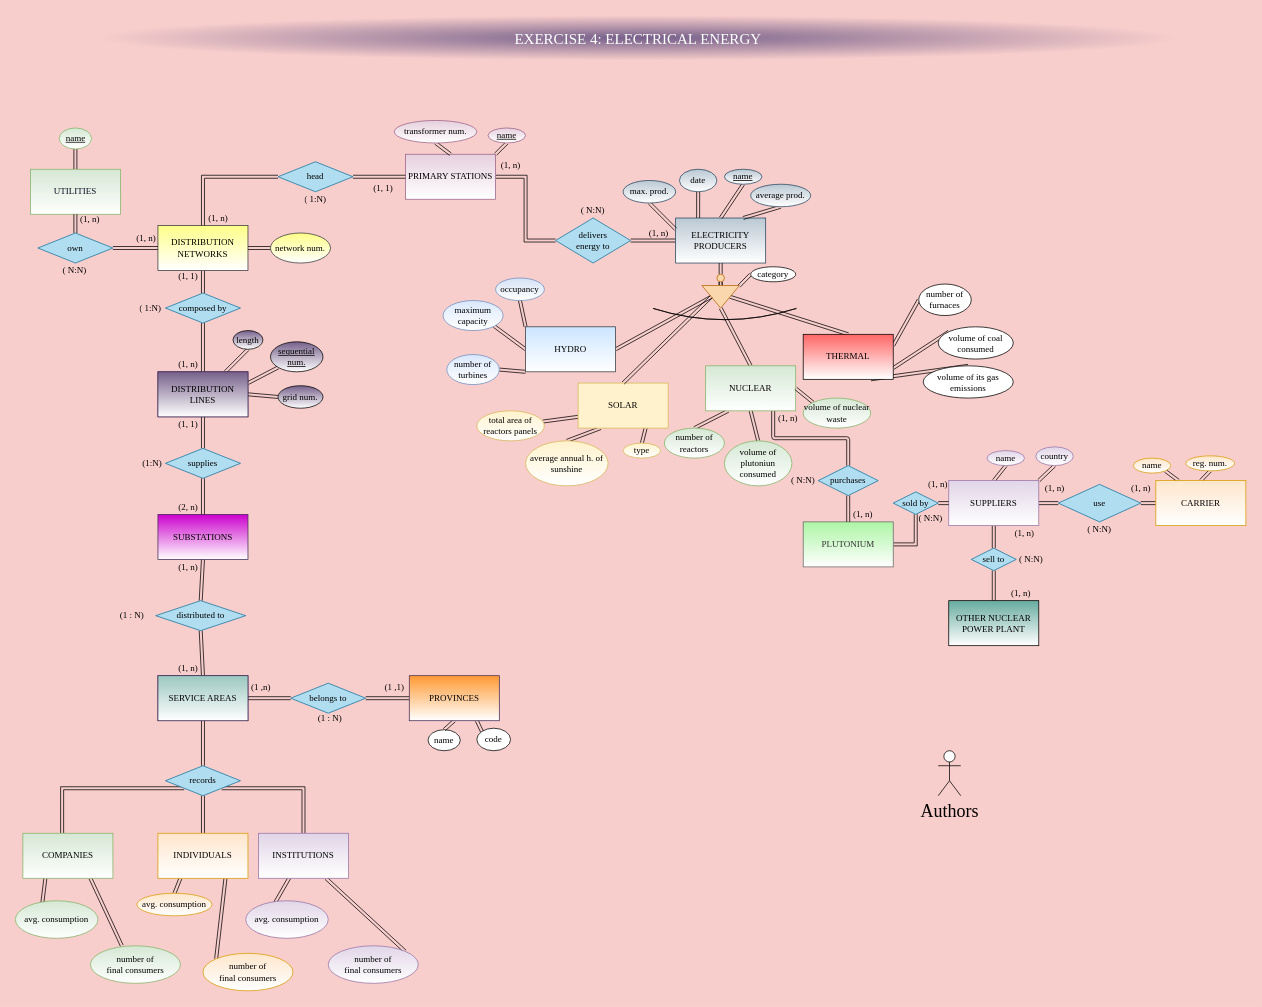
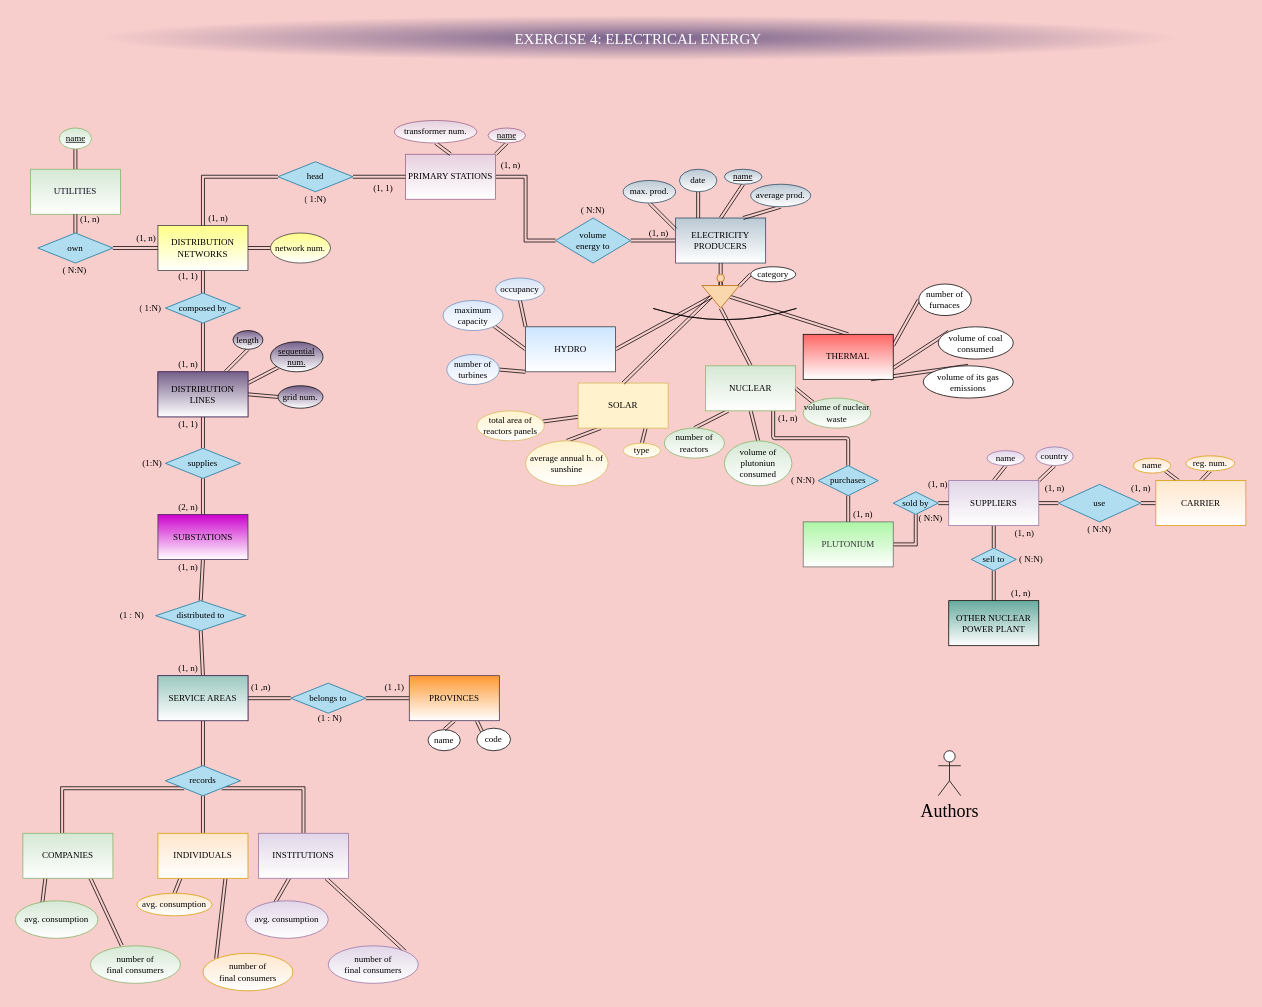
(593, 240) -> (593, 240)
